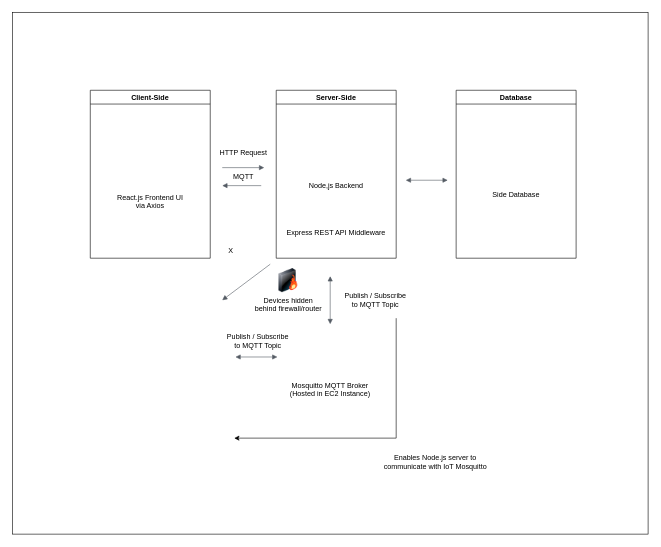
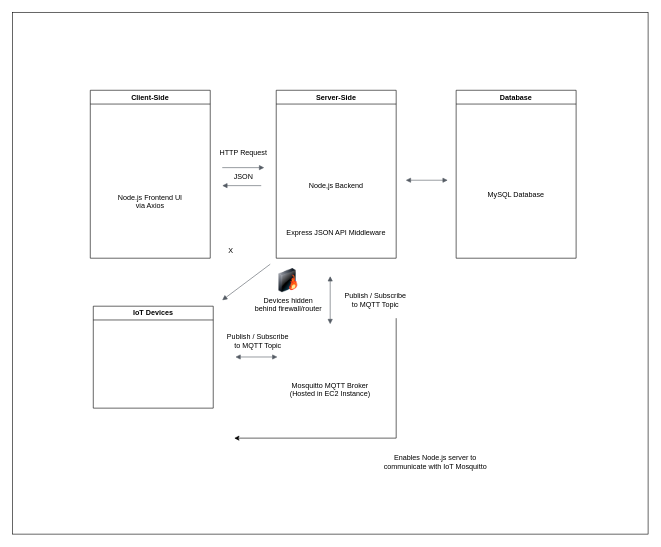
(244, 177) -> (244, 177)
(516, 195) -> (516, 195)
(150, 197) -> (150, 197)
(336, 233) -> (336, 233)
none -> (153, 357)
